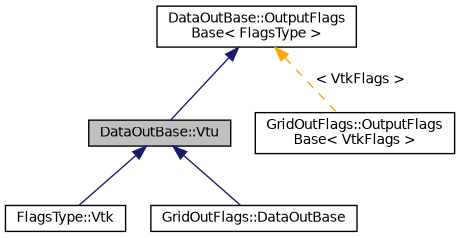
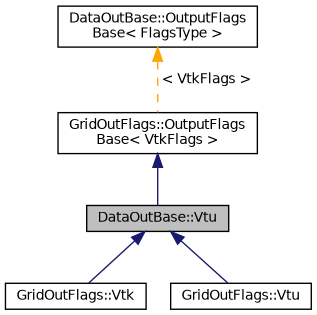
(200, 89) -> (158, 186)
(66, 218) -> (76, 296)
(254, 218) -> (241, 296)
